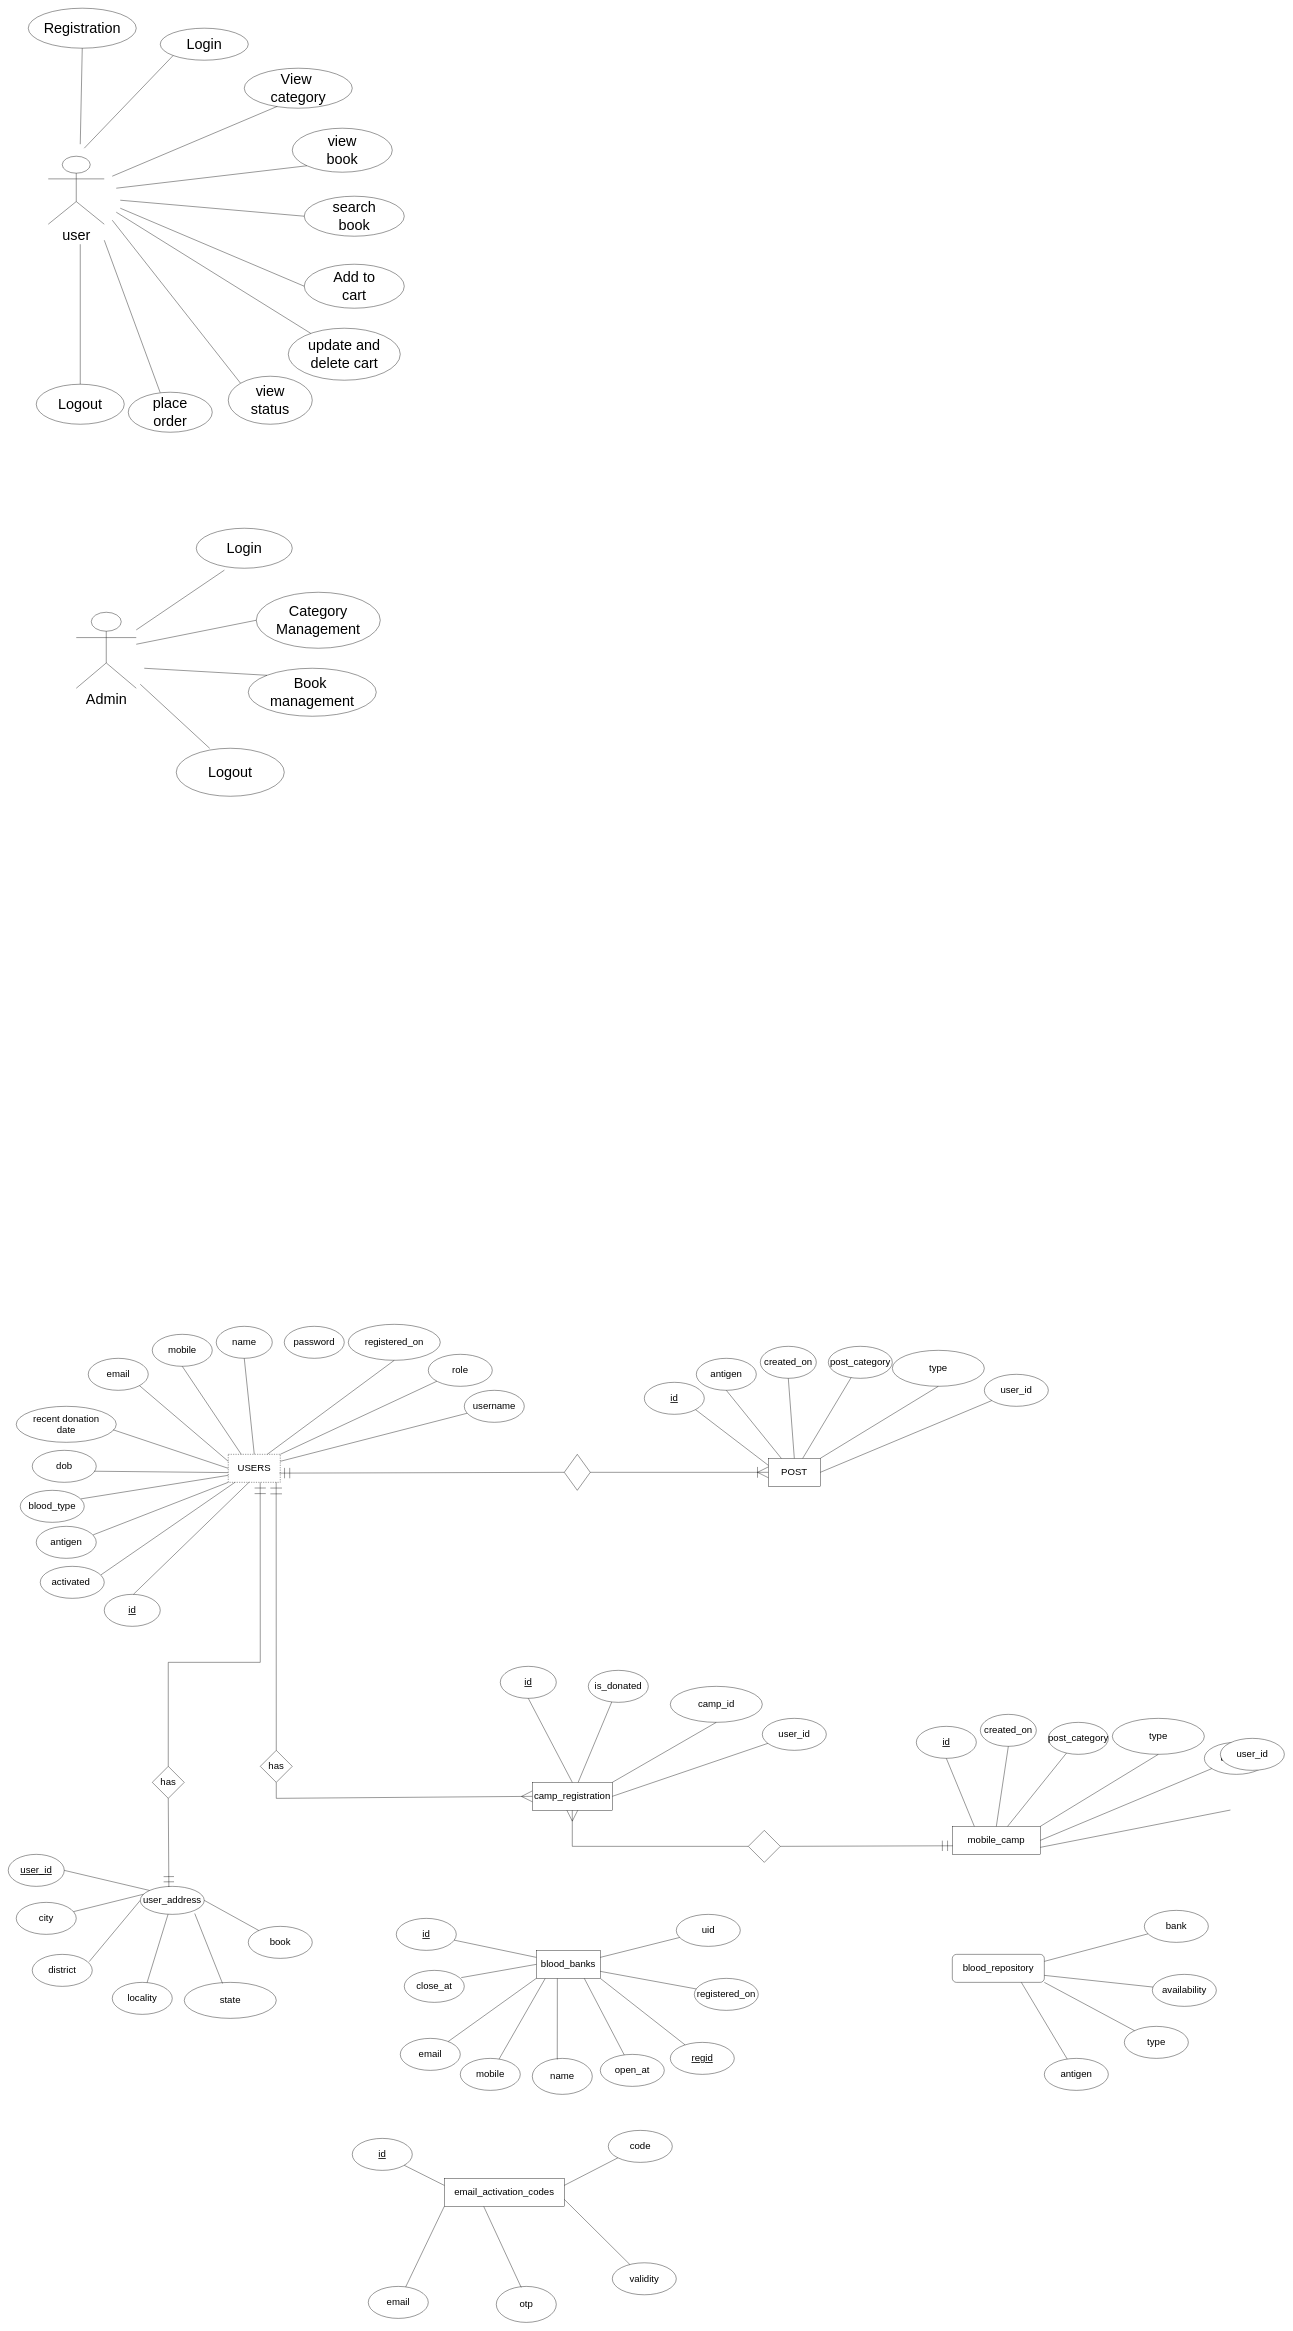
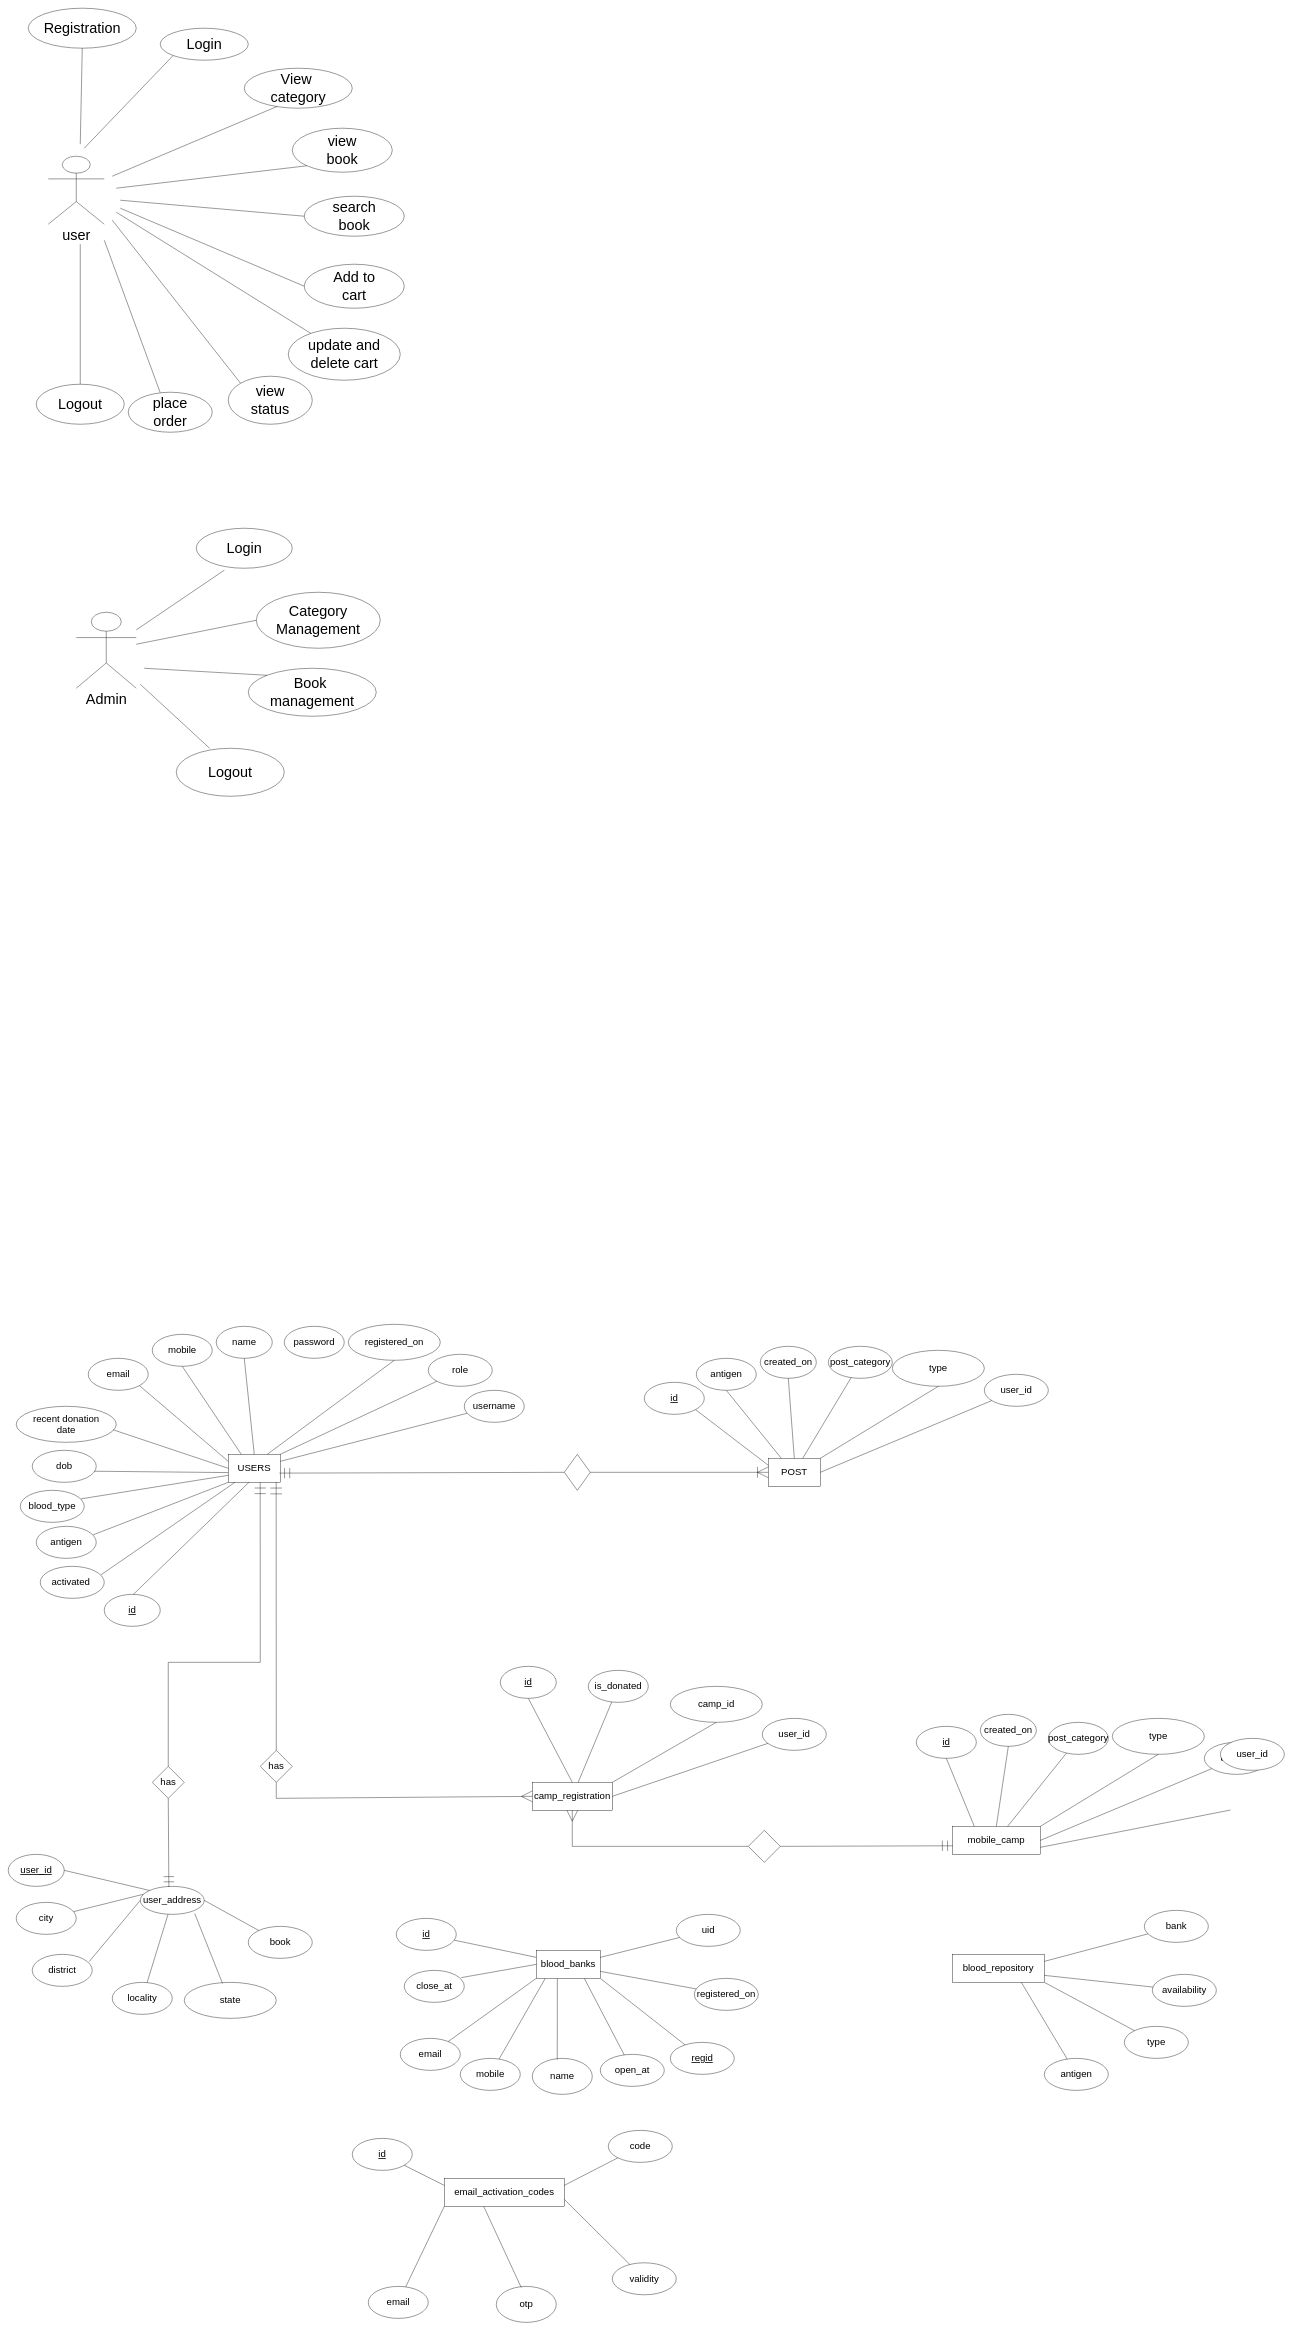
(254, 1468) -> (254, 1468)
(998, 1968) -> (998, 1968)
